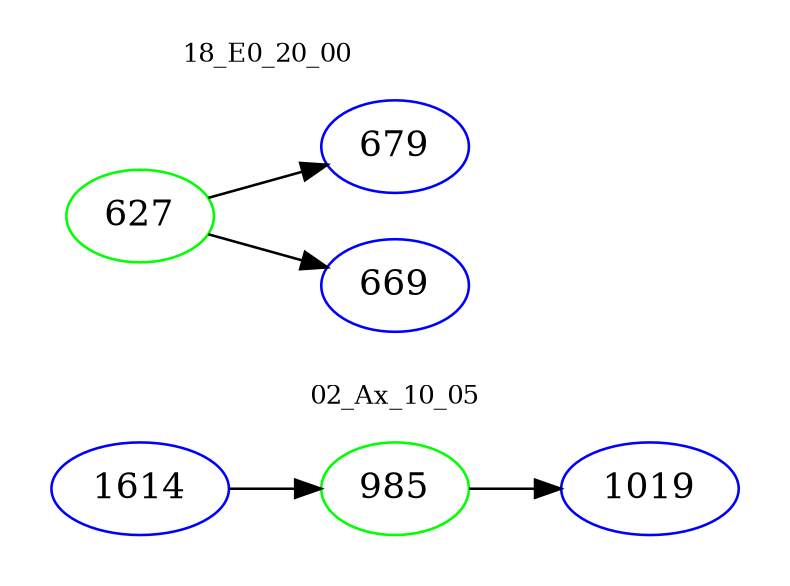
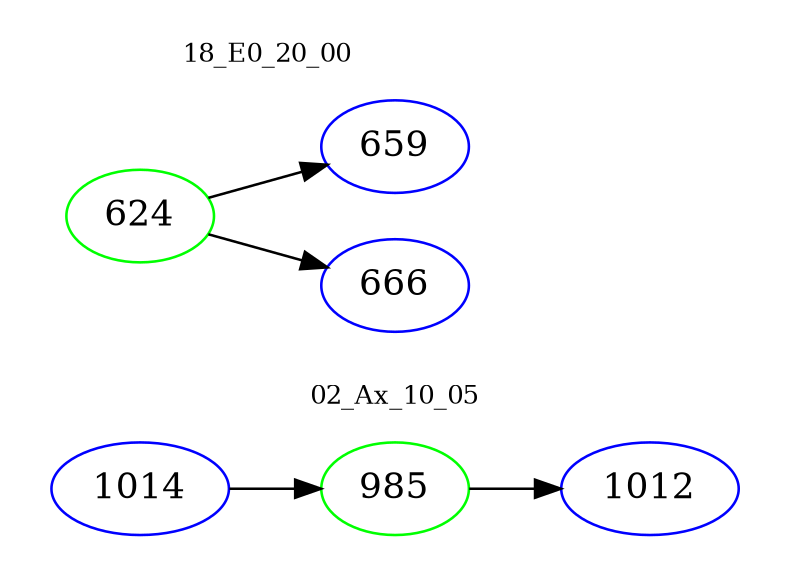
(395, 147) -> (395, 147)
(140, 216) -> (140, 216)
(395, 286) -> (395, 286)
(140, 489) -> (140, 489)
(650, 489) -> (650, 489)
